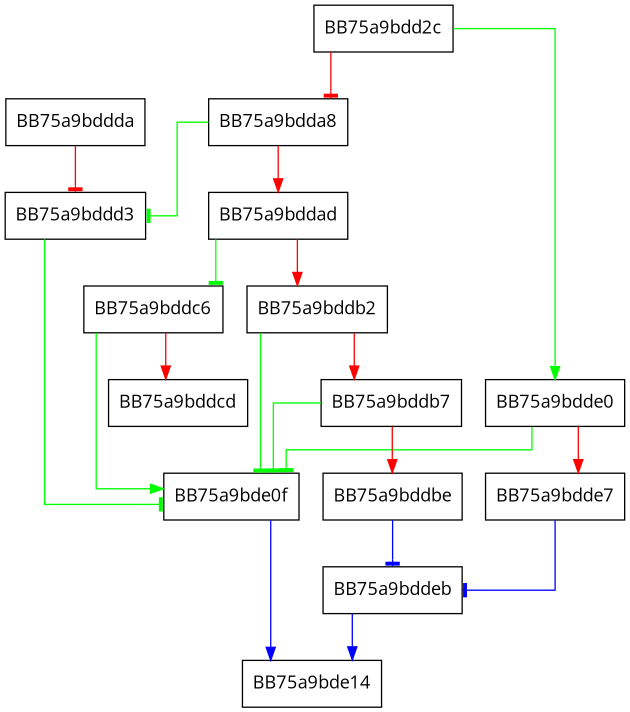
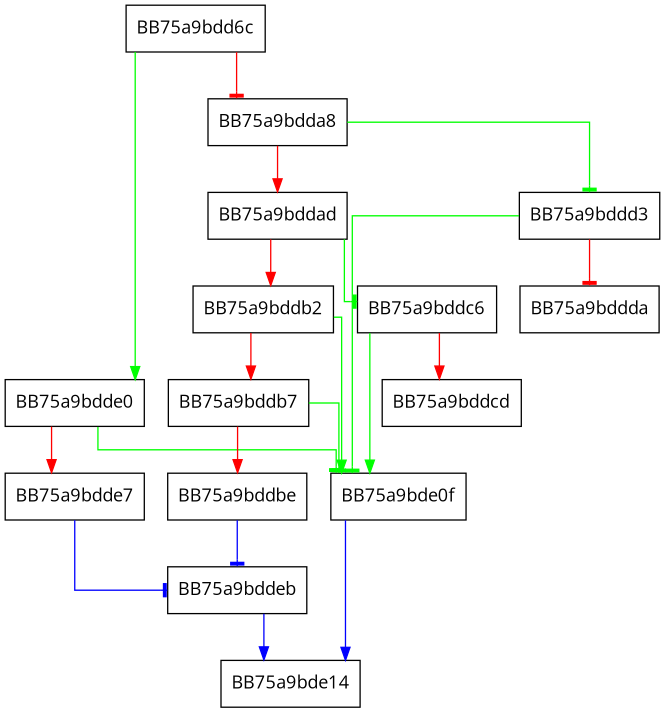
(383, 29) -> (196, 29)
(75, 166) -> (590, 259)
(260, 400) -> (342, 385)
